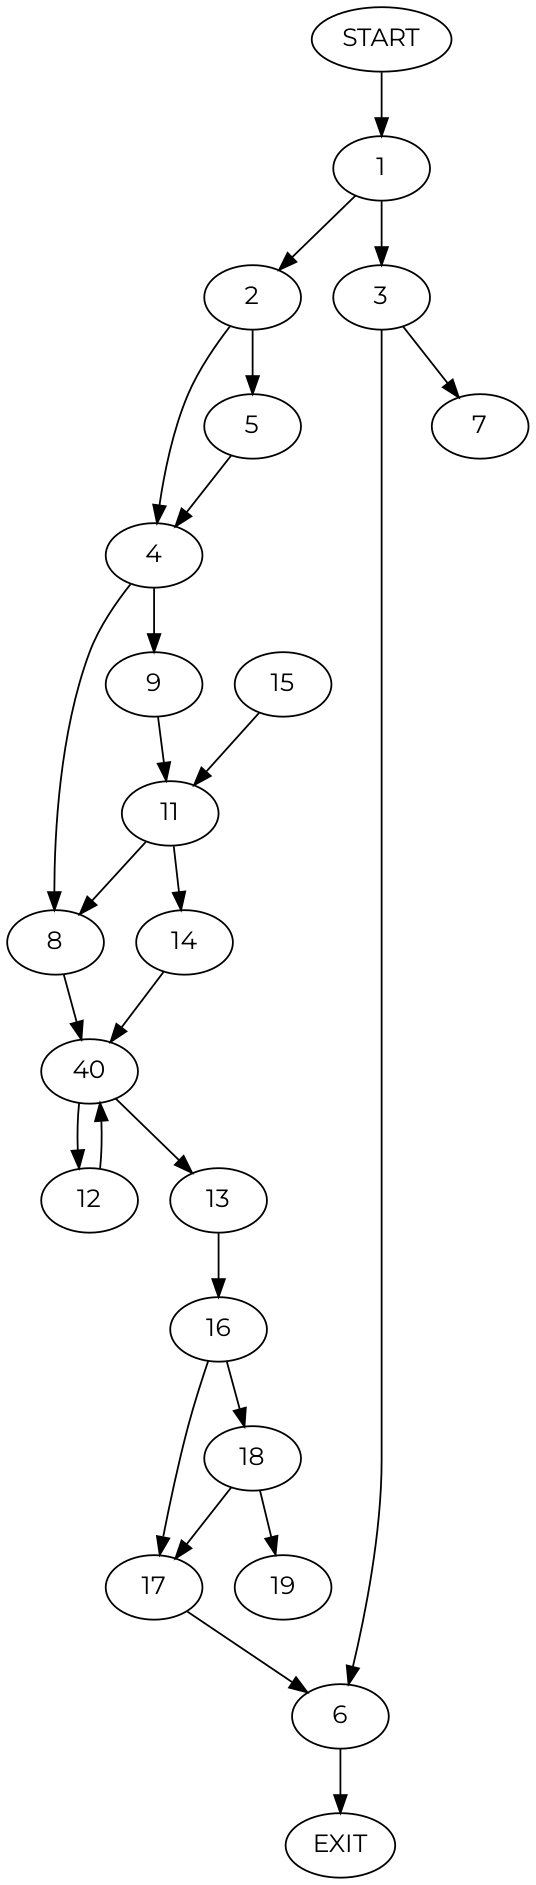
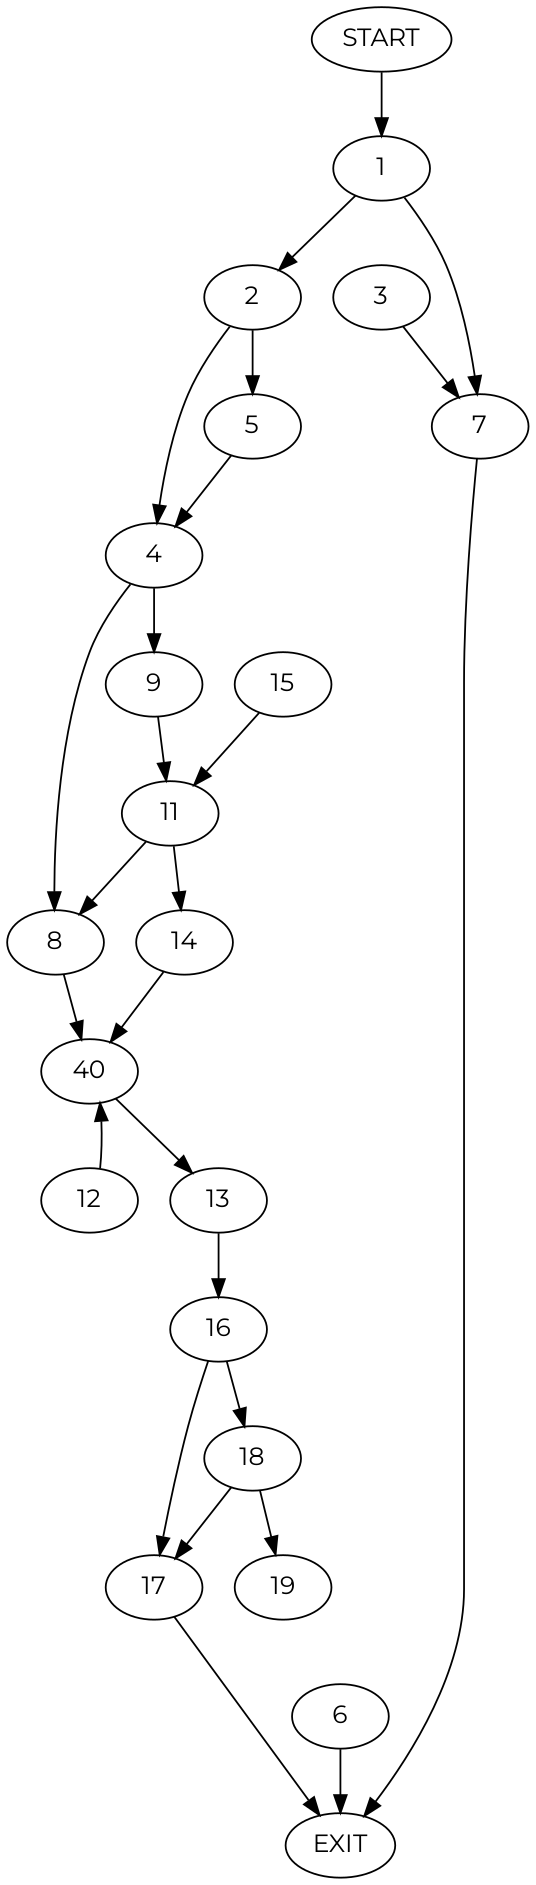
(382, 224) -> (452, 282)
(382, 999) -> none
(78, 1127) -> none
none -> (464, 1141)
(240, 1647) -> (241, 1708)
